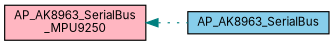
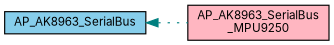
(173, 23) -> (173, 23)
